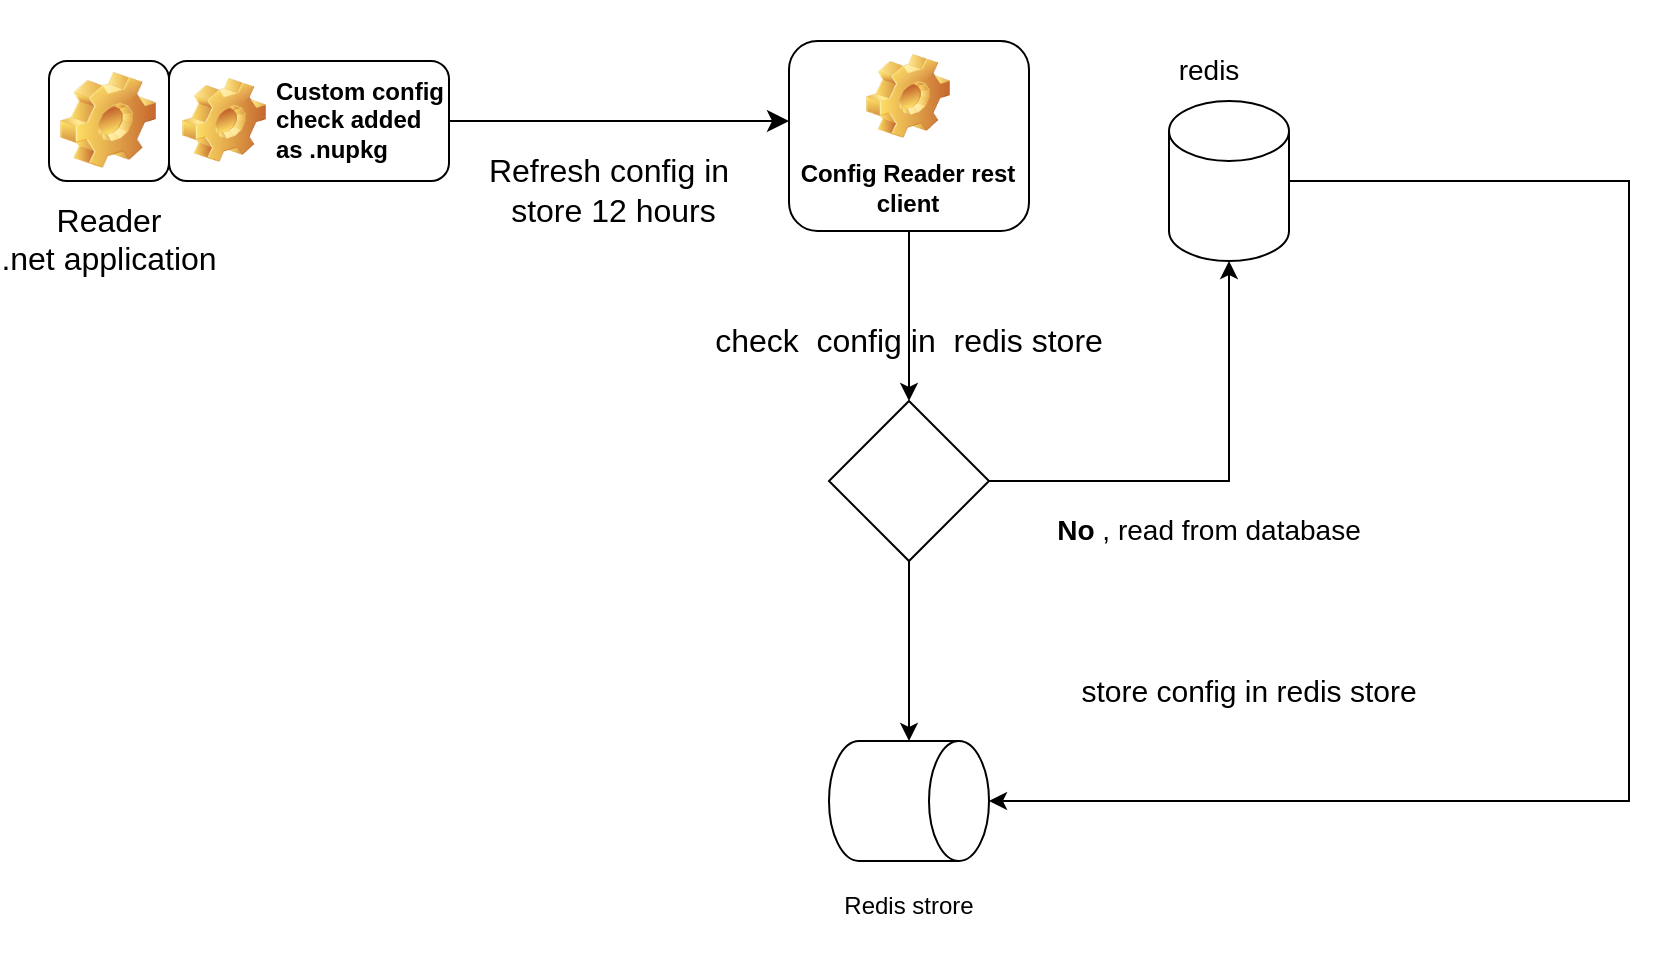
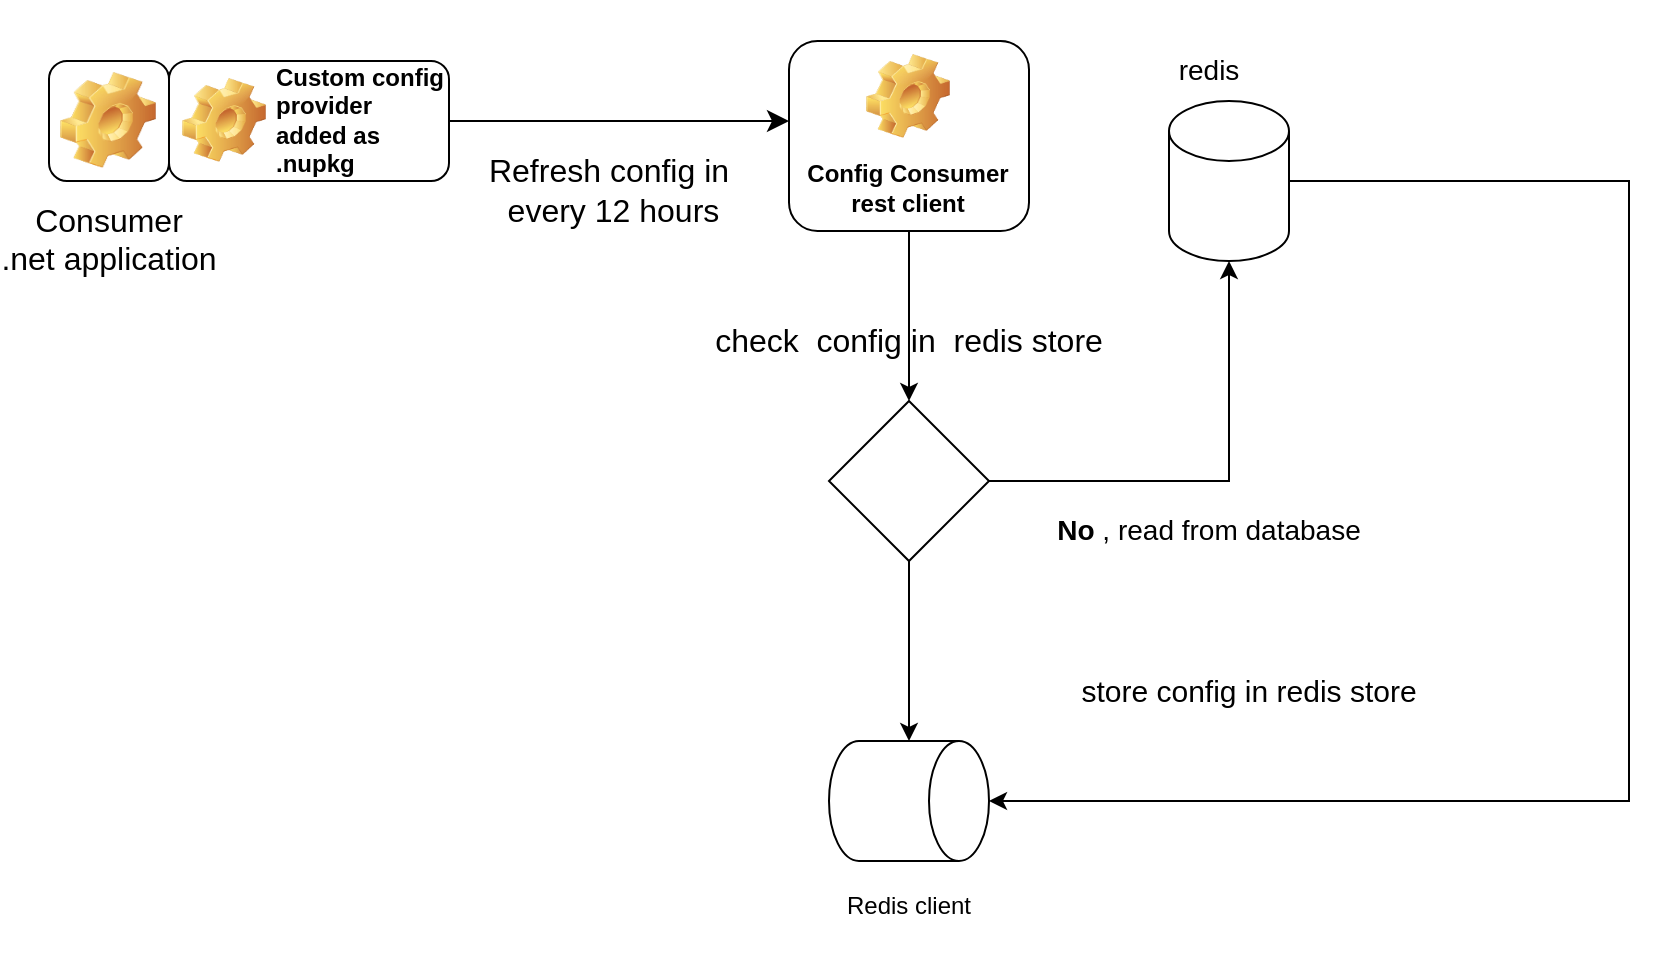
(363, 121) -> (363, 121)
(909, 188) -> (909, 188)
(610, 191) -> (610, 191)
(110, 232) -> (110, 232)
(910, 907) -> (910, 907)
